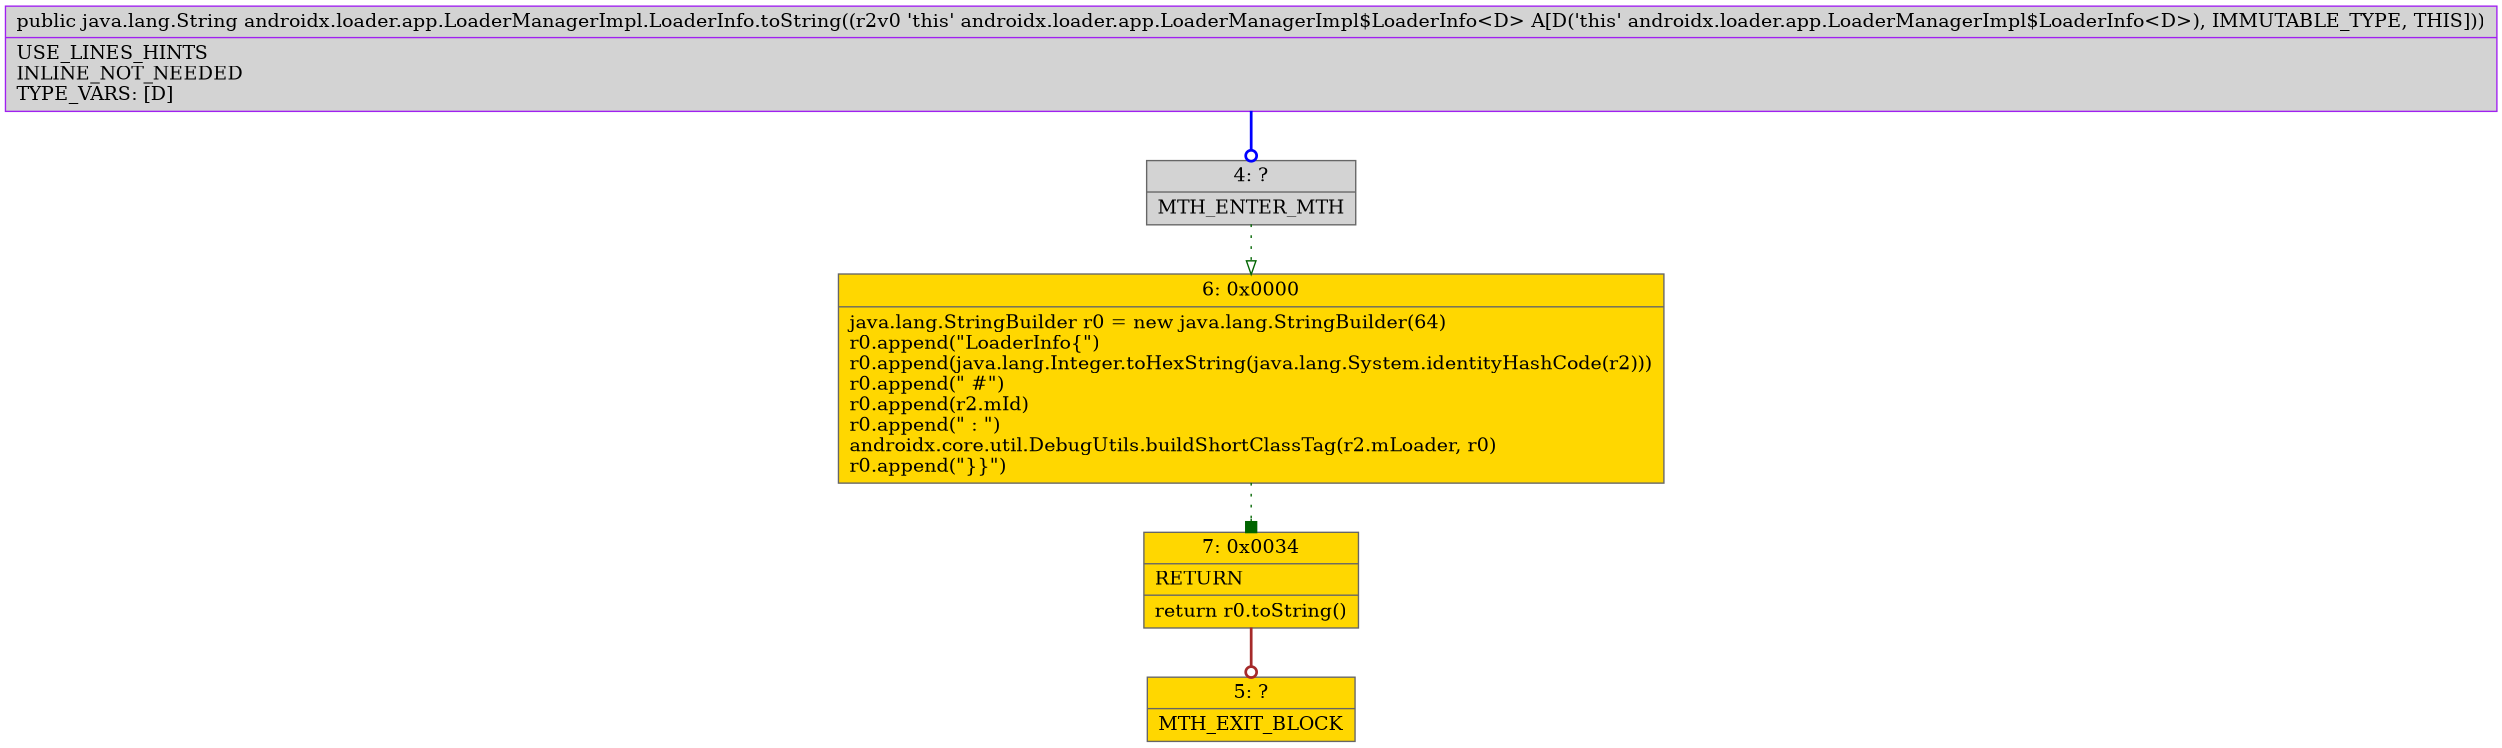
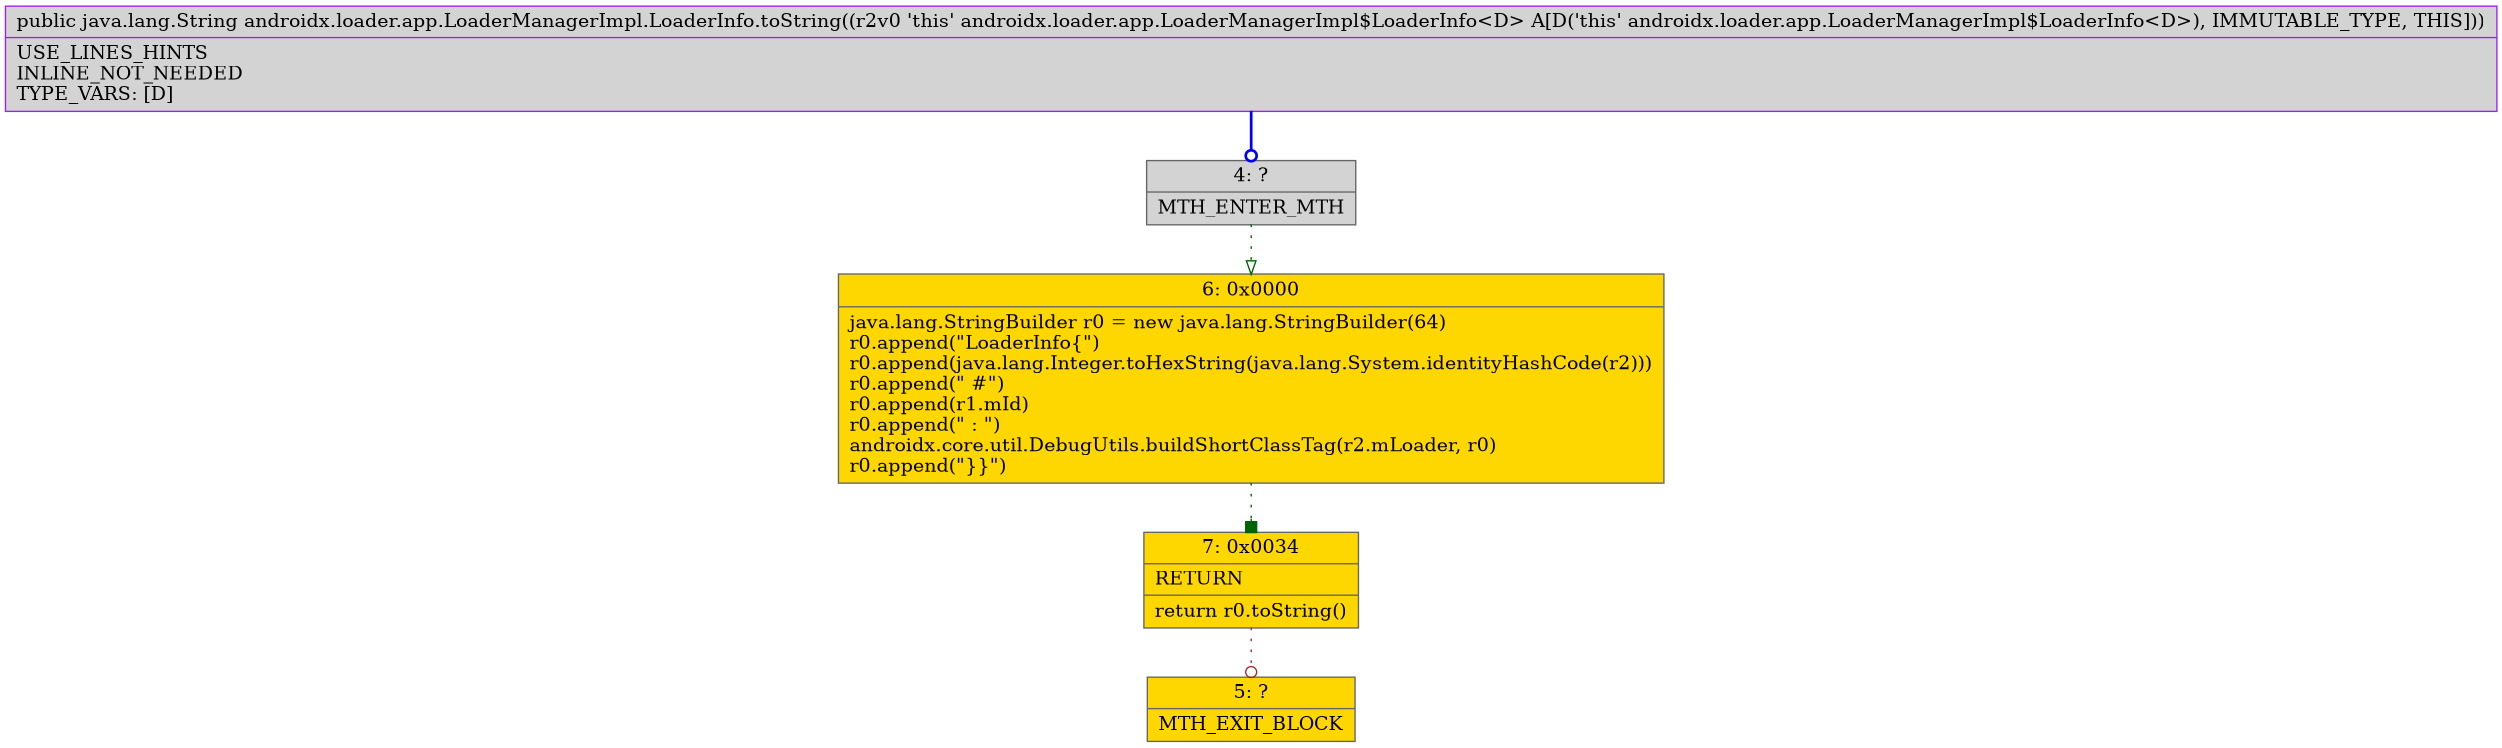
(940, 405) -> (940, 405)
(1251, 647) -> (1251, 647)
